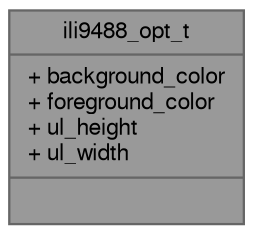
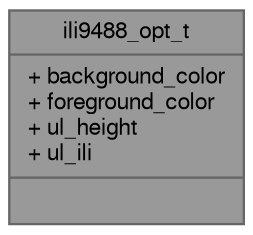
(79, 153) -> (60, 153)
